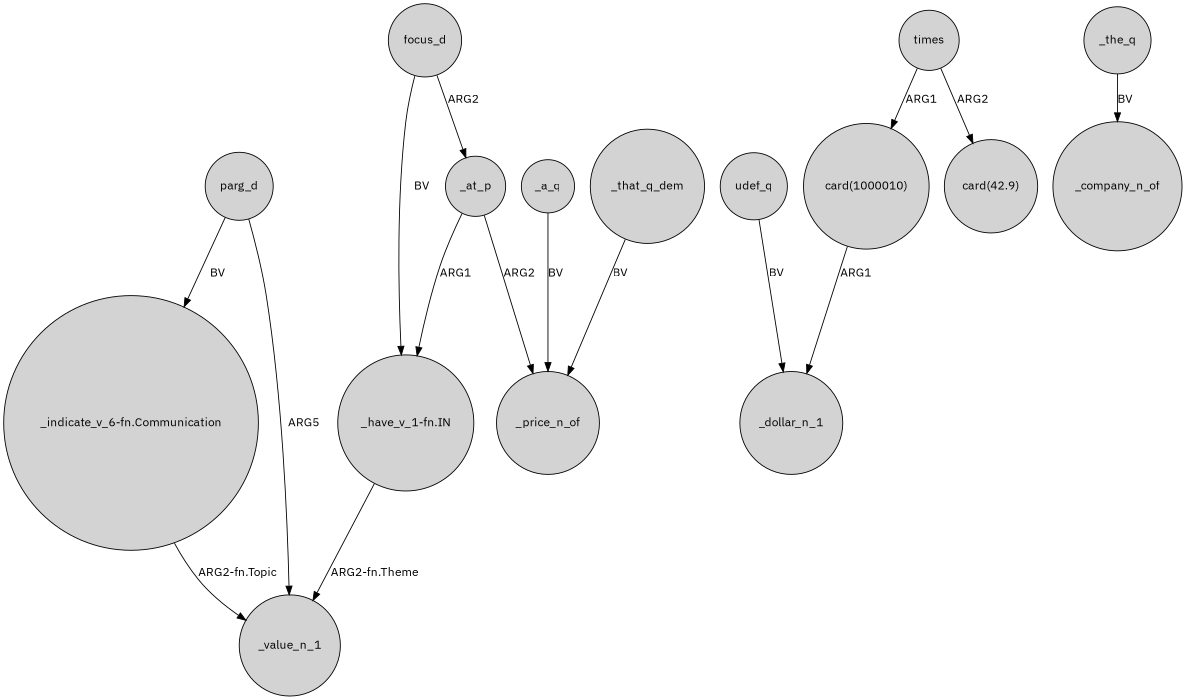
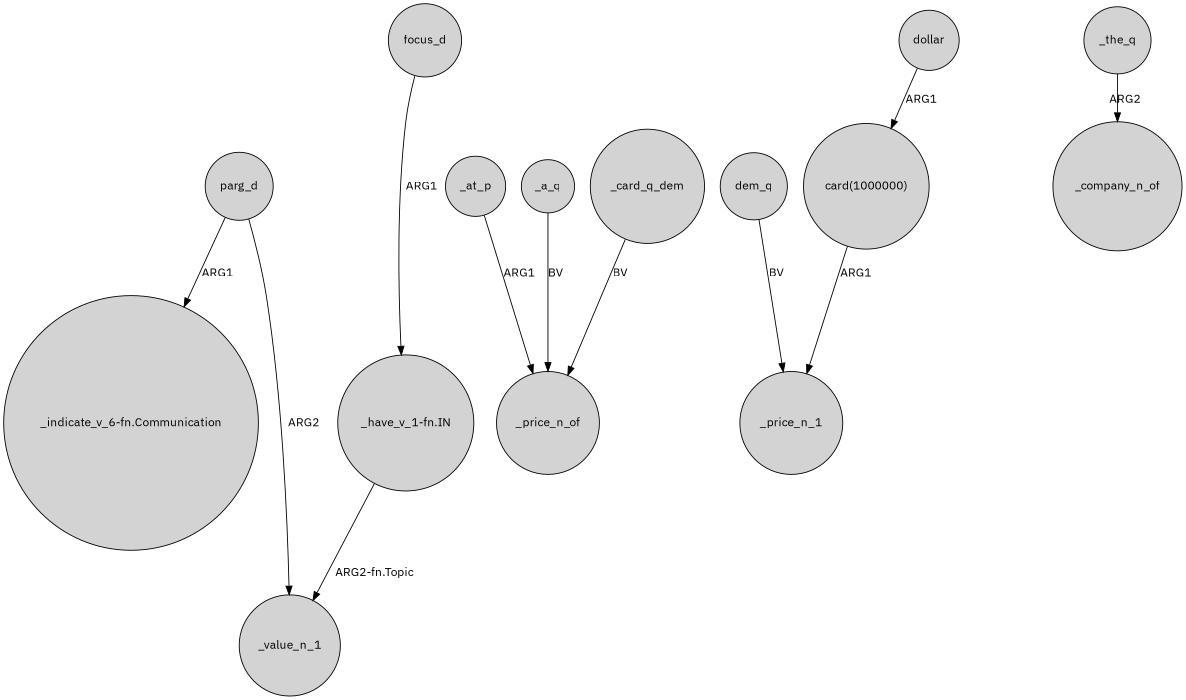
(929, 40) -> (929, 40)
(1125, 99) -> (1125, 99)
(450, 112) -> none
(422, 186) -> (422, 186)
(647, 186) -> (647, 186)
(754, 186) -> (754, 186)
(866, 186) -> (866, 186)
(991, 186) -> none
(218, 273) -> (218, 273)
(520, 273) -> (520, 273)
(436, 279) -> none
(304, 423) -> (304, 423)
(791, 423) -> (791, 423)
(375, 573) -> (375, 573)
(202, 583) -> none
